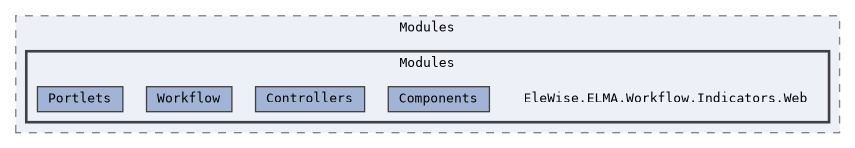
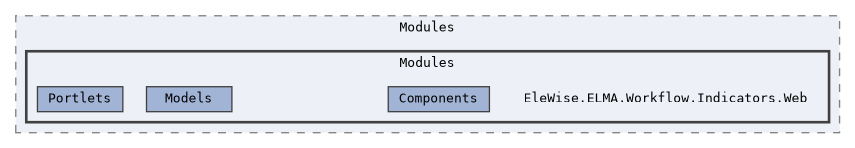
(189, 99) -> (189, 99)
(310, 99) -> none
